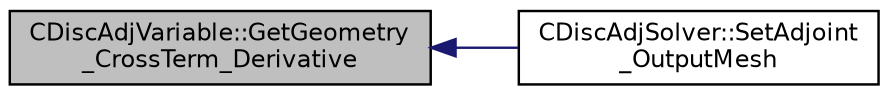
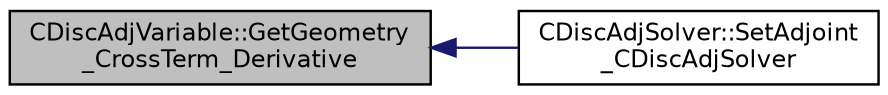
(699, 48) -> (699, 48)
